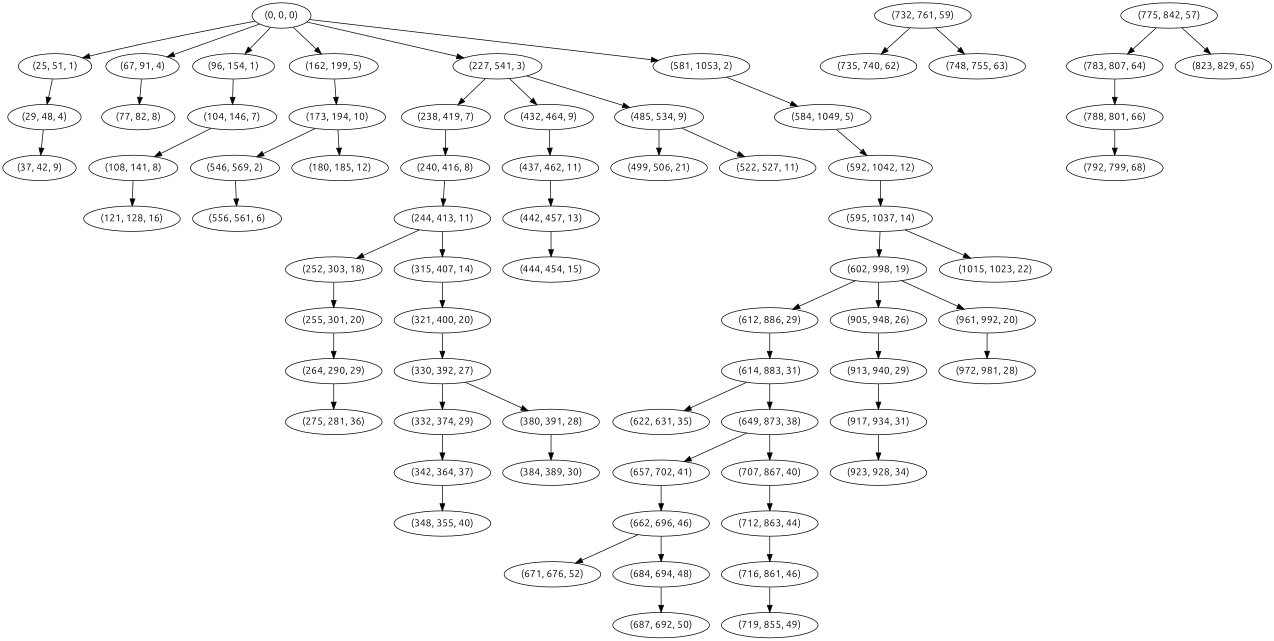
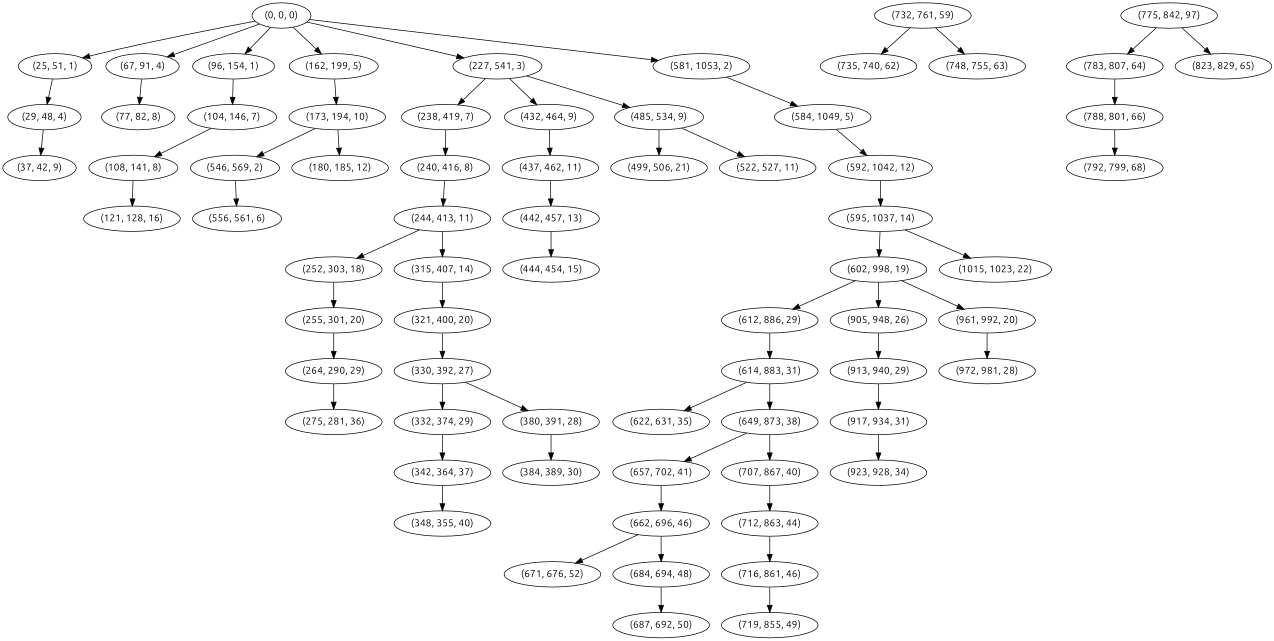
(1169, 16) -> (1169, 16)
